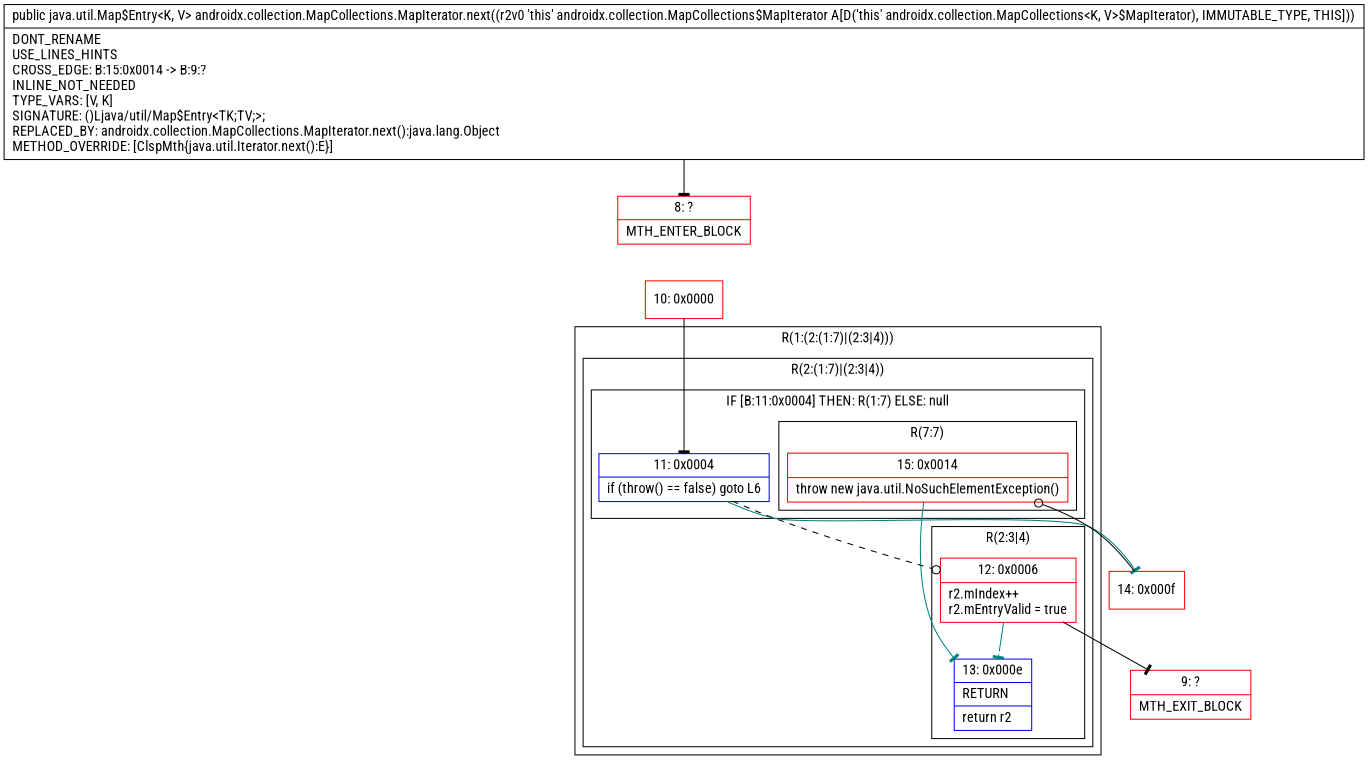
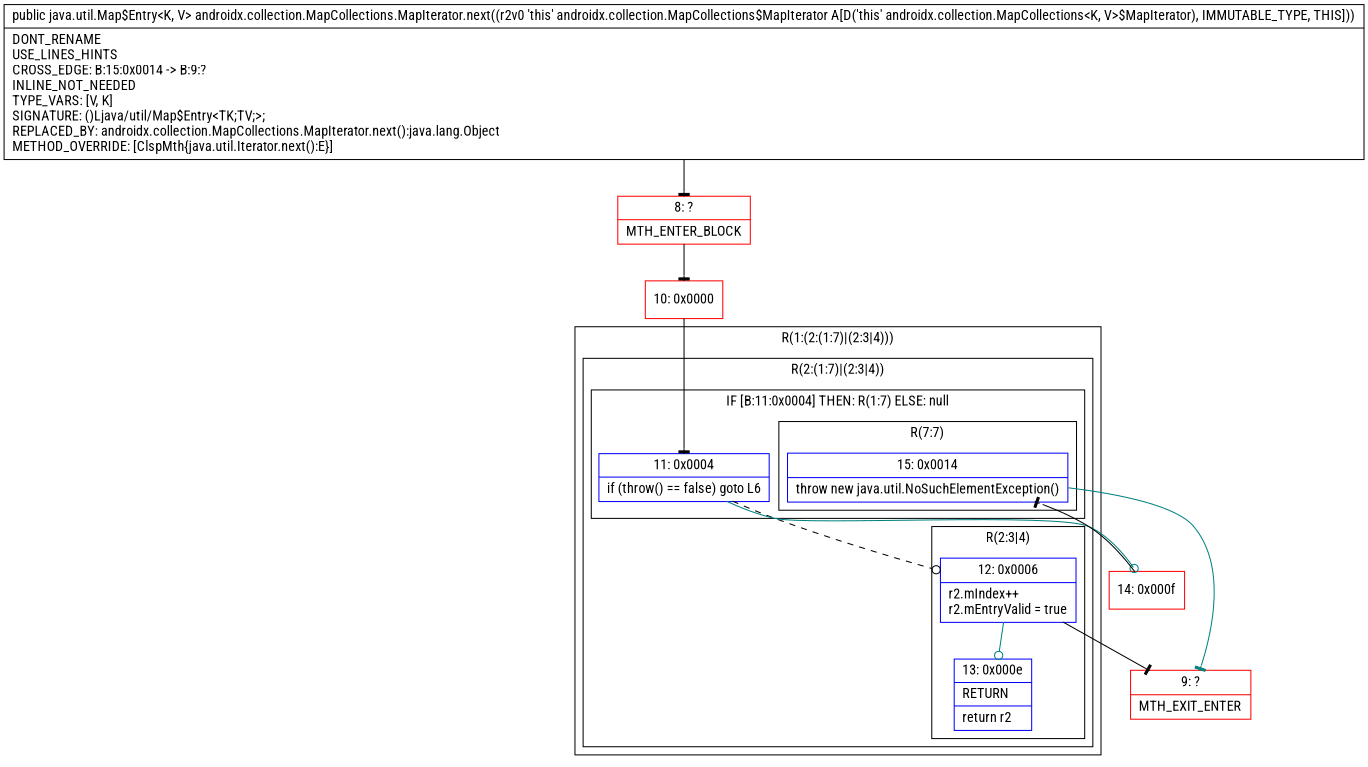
none -> (684, 260)
(928, 478) -> (928, 478)
(937, 520) -> (937, 520)
(1094, 530) -> (1094, 530)
(922, 582) -> (1197, 531)
(1008, 590) -> (1008, 590)
(1001, 637) -> (1001, 637)
(1191, 706) -> (1190, 706)
